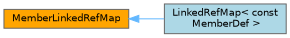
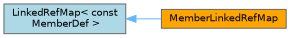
(152, 19) -> (149, 19)
